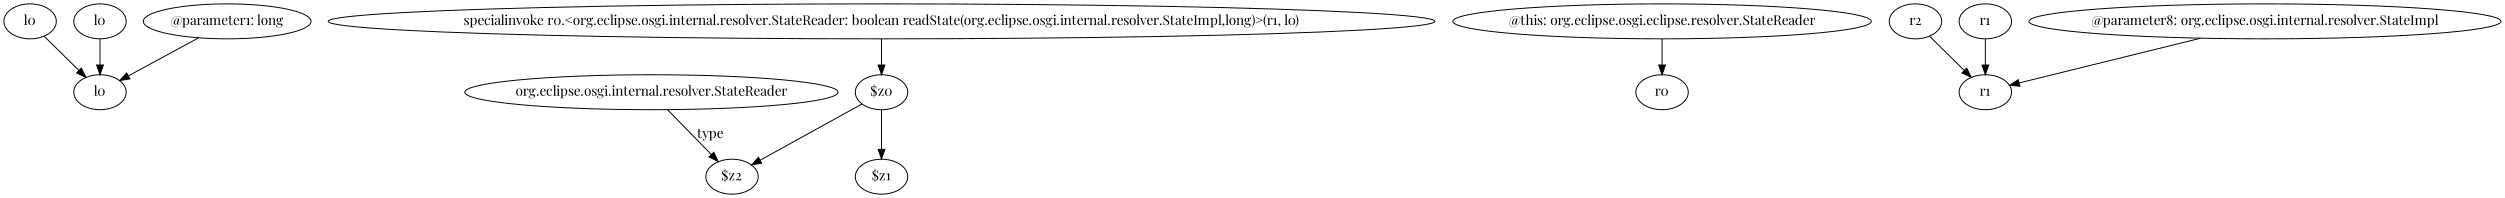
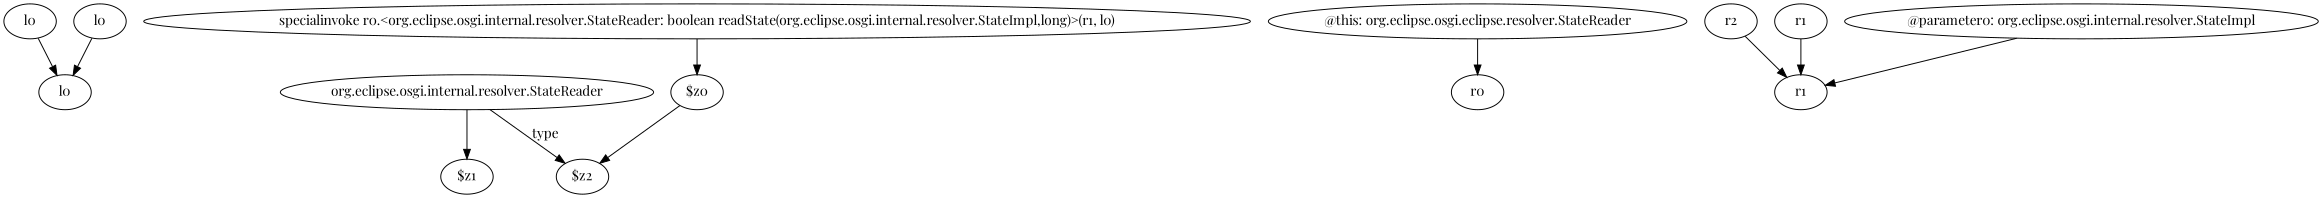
(227, 21) -> none
(2265, 21) -> (2081, 21)
(882, 130) -> (467, 130)
